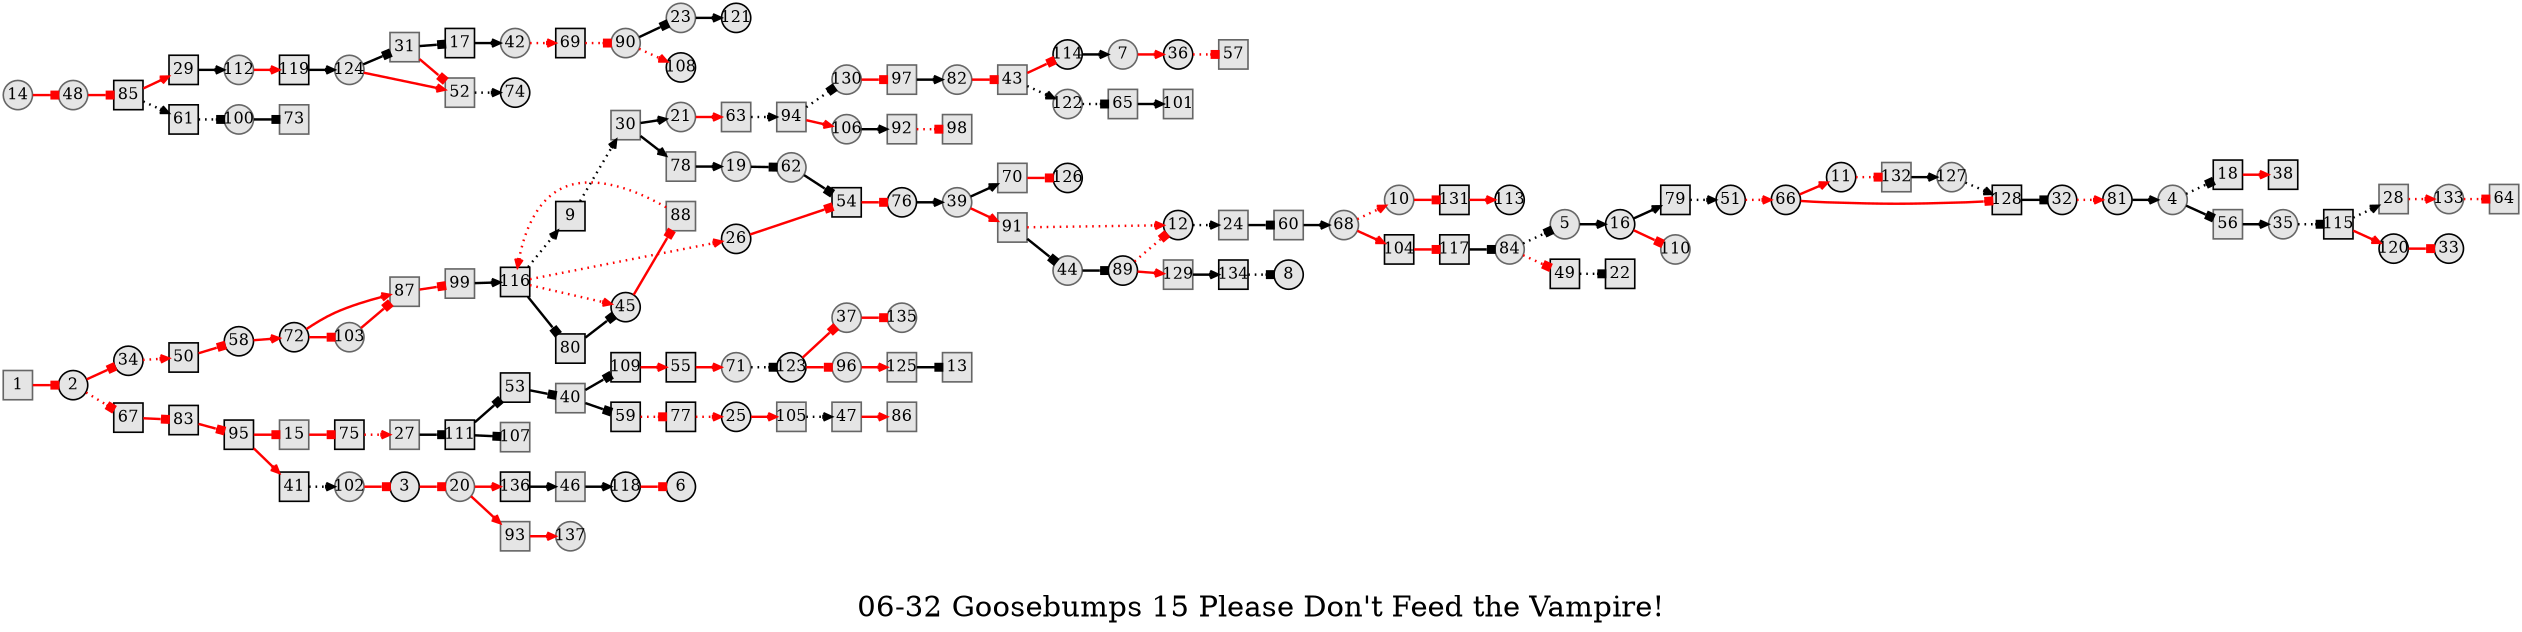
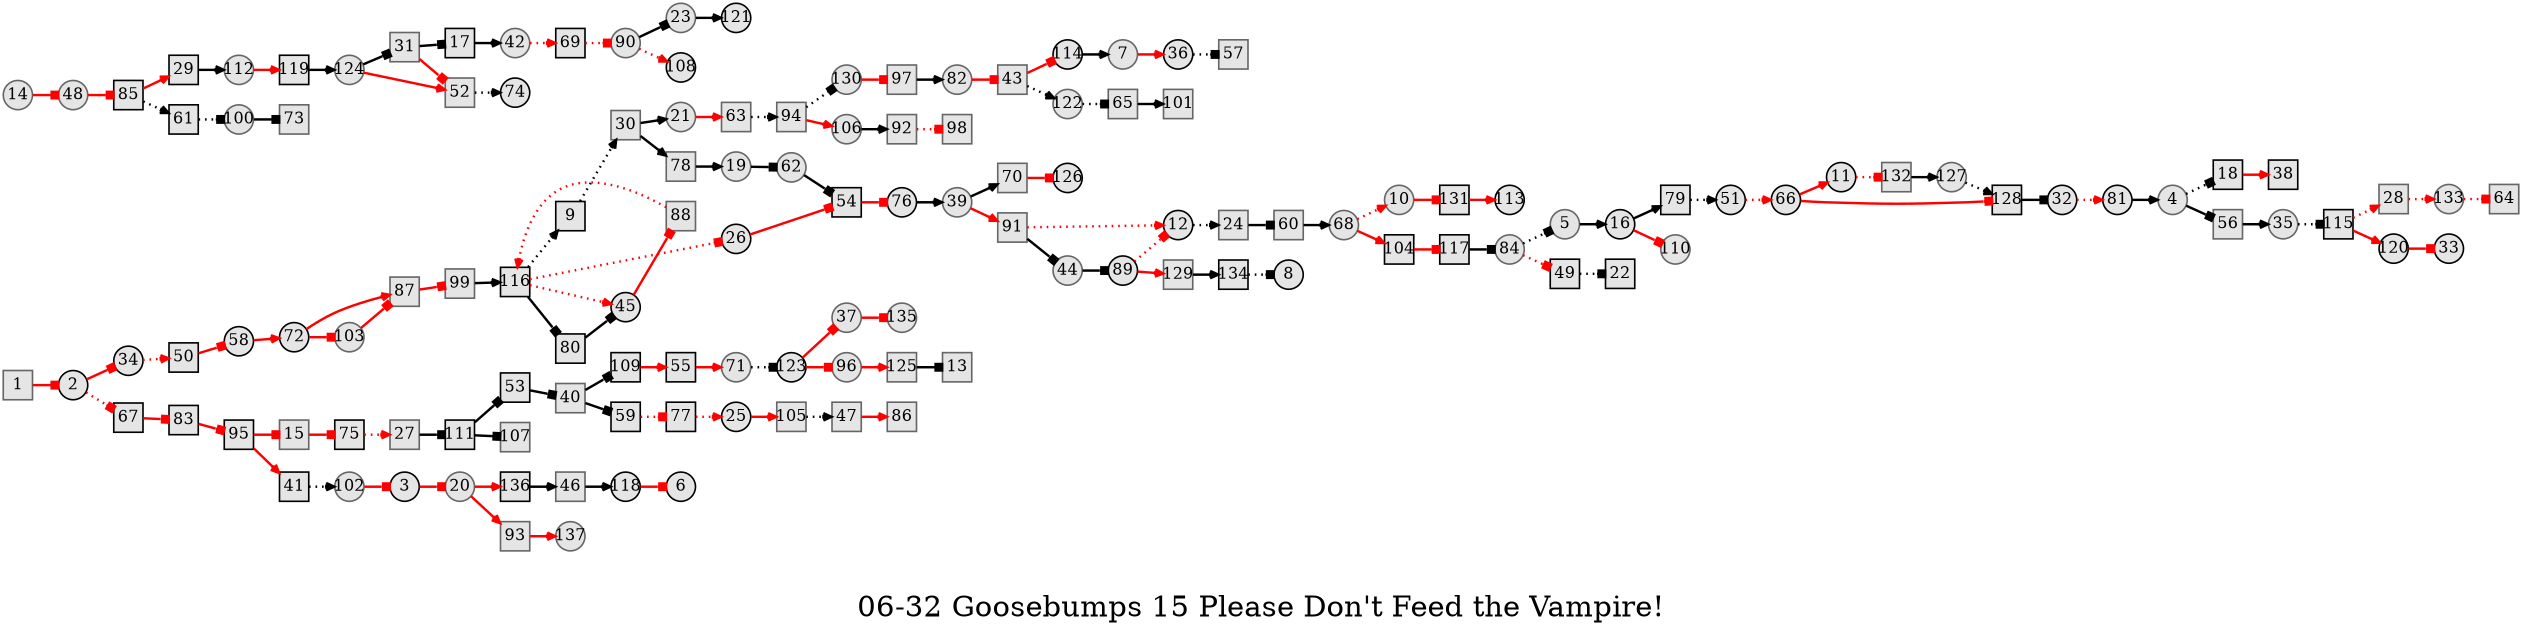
(1202, 54) -> (1202, 54)
(2362, 213) -> (2362, 213)
(622, 261) -> (622, 261)
